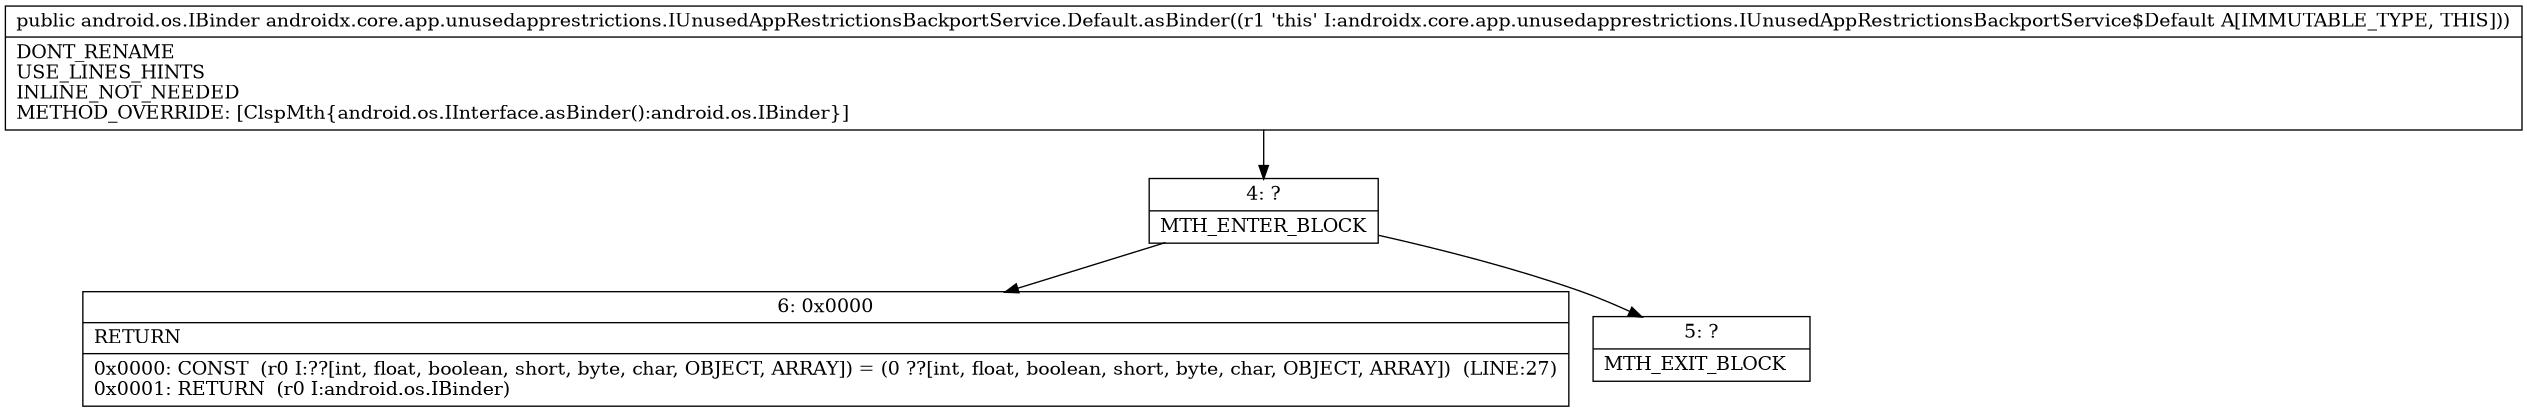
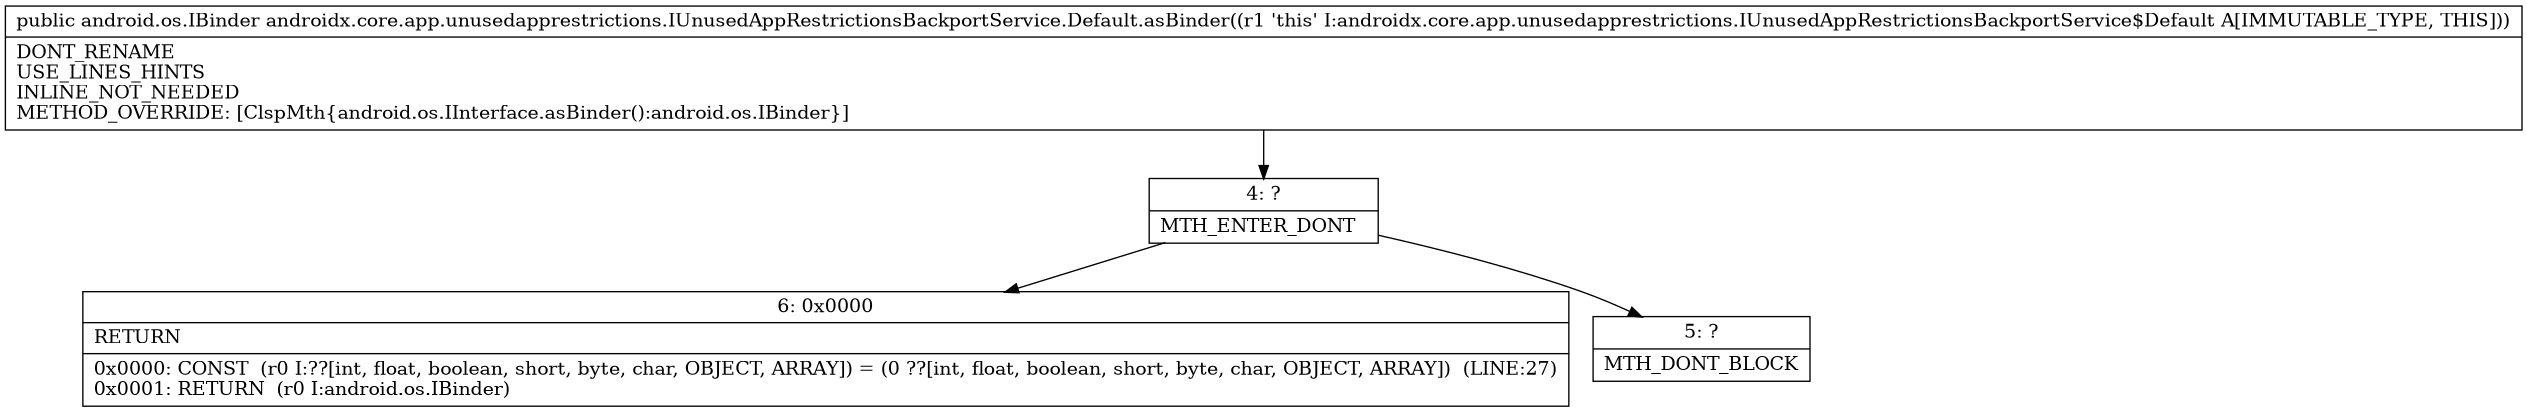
(1264, 226) -> (1258, 226)
(1695, 364) -> (1702, 364)
